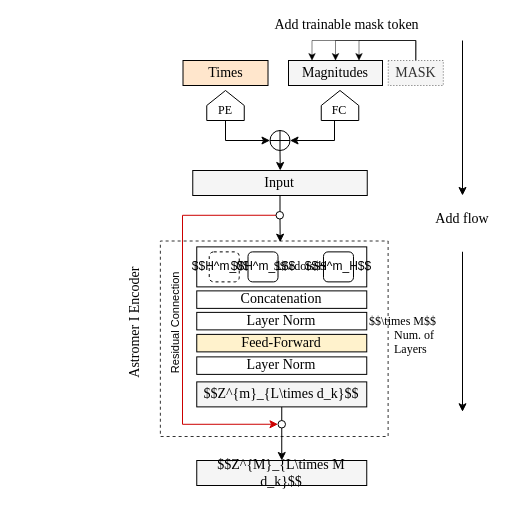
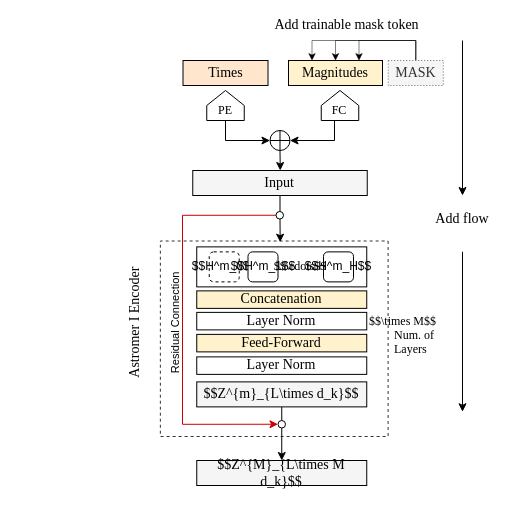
(336, 73) -> (336, 73)
(282, 300) -> (282, 300)
